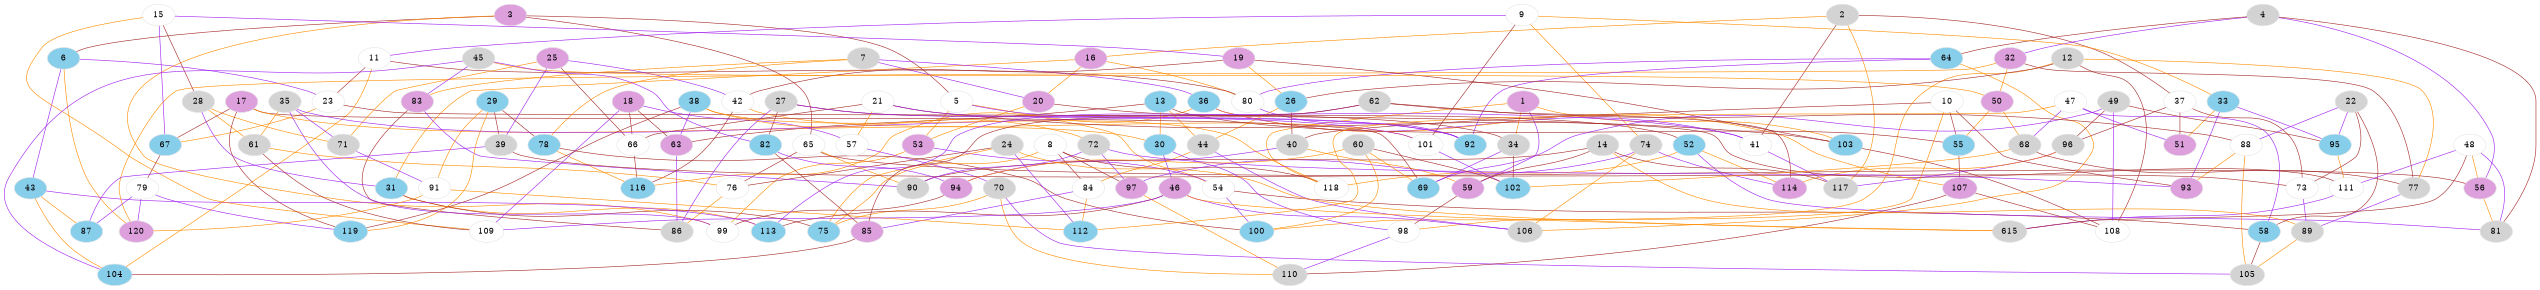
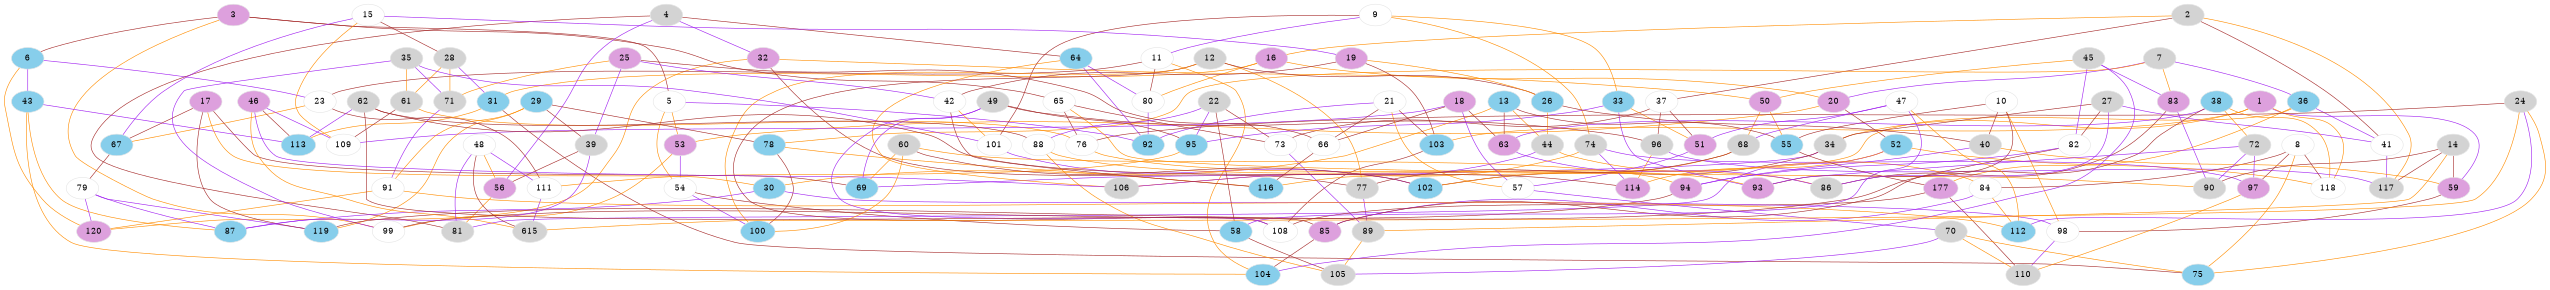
(765, 145) -> (2074, 145)
(1167, 166) -> (500, 210)
none -> (1589, 177)
(1960, 188) -> (1941, 188)
